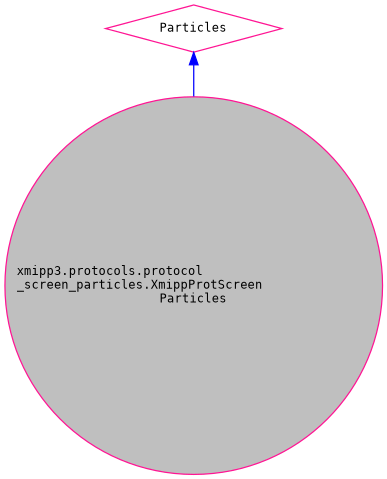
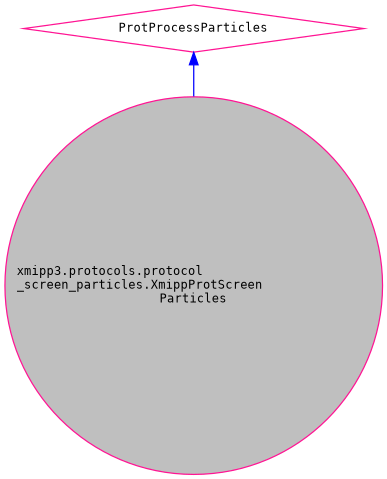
(194, 29) -> (194, 29)
